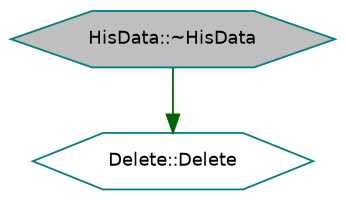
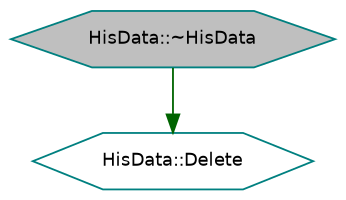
(173, 161) -> (173, 161)
